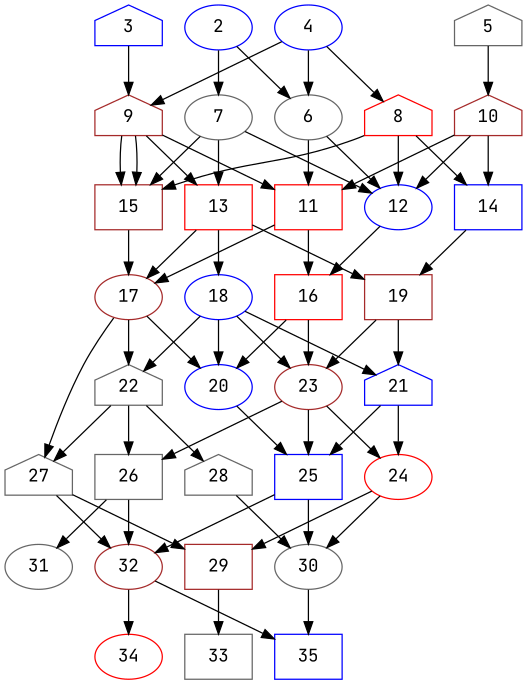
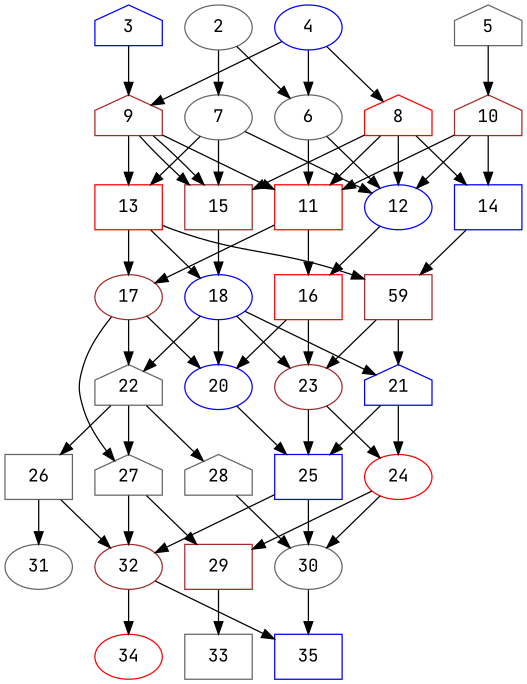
(219, 27) -> (219, 27)
none -> (360, 156)
(129, 246) -> (219, 246)
(398, 297) -> (398, 297)
(228, 427) -> none
